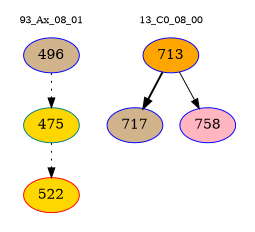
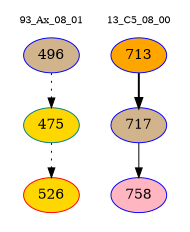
(171, 21) -> (139, 21)
(187, 86) -> (139, 155)
(51, 195) -> (51, 195)
